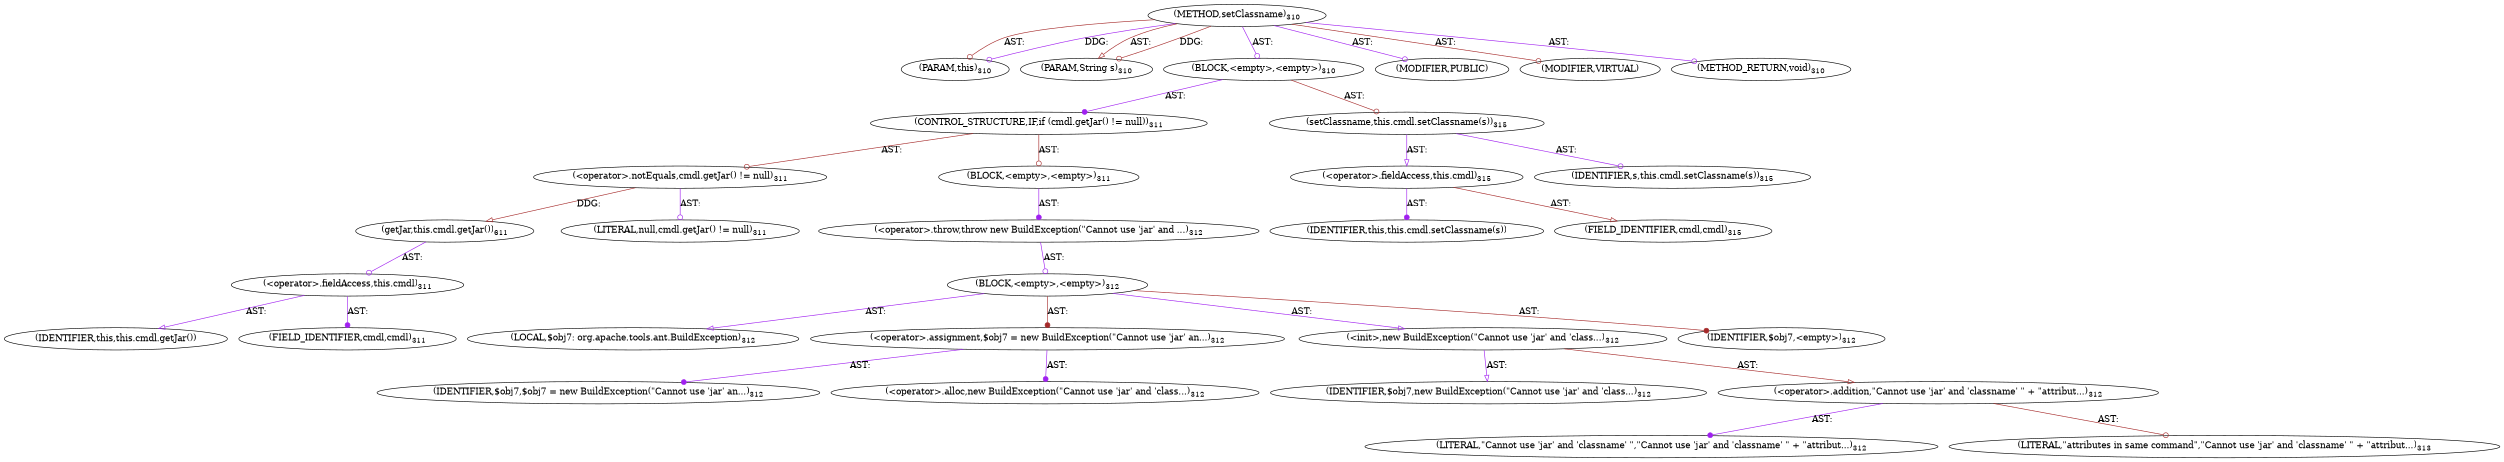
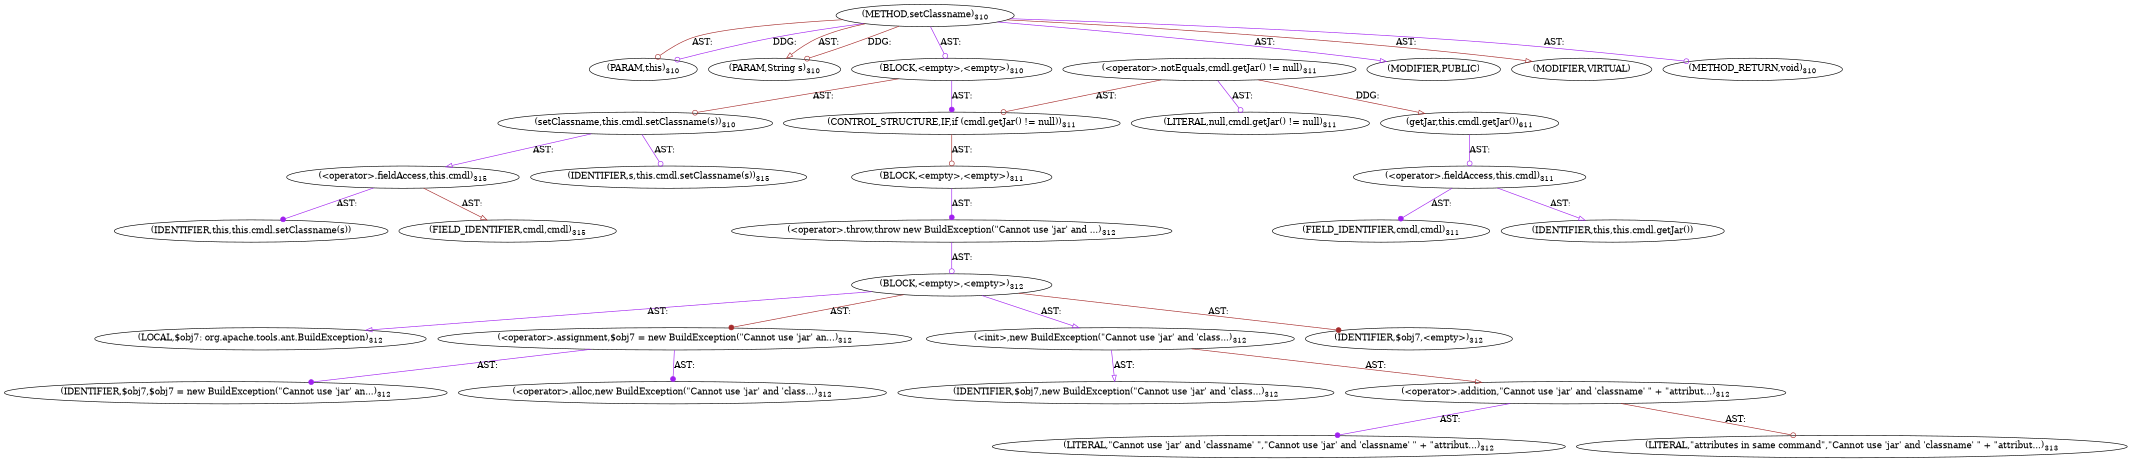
(1338, 42) -> (1189, 39)
(1414, 42) -> (1267, 36)
(1500, 122) -> (729, 122)
(861, 150) -> (1084, 96)
